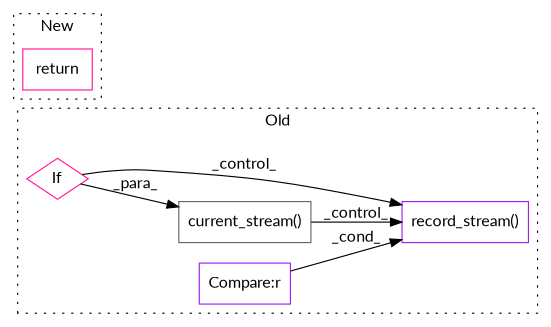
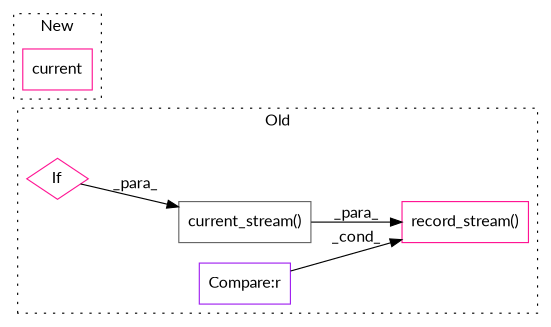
(58, 69) -> (58, 69)
(237, 177) -> none
(356, 214) -> (356, 214)
(465, 222) -> (465, 222)
